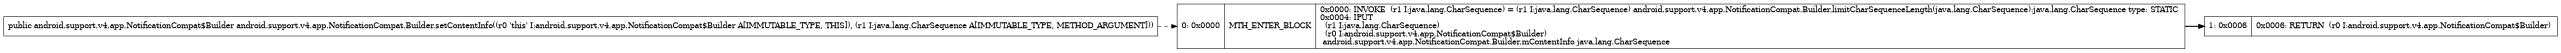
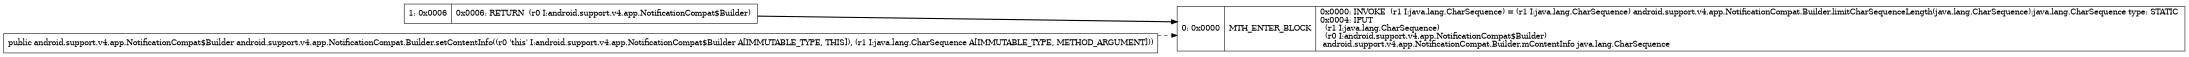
(2192, 26) -> (964, 19)
